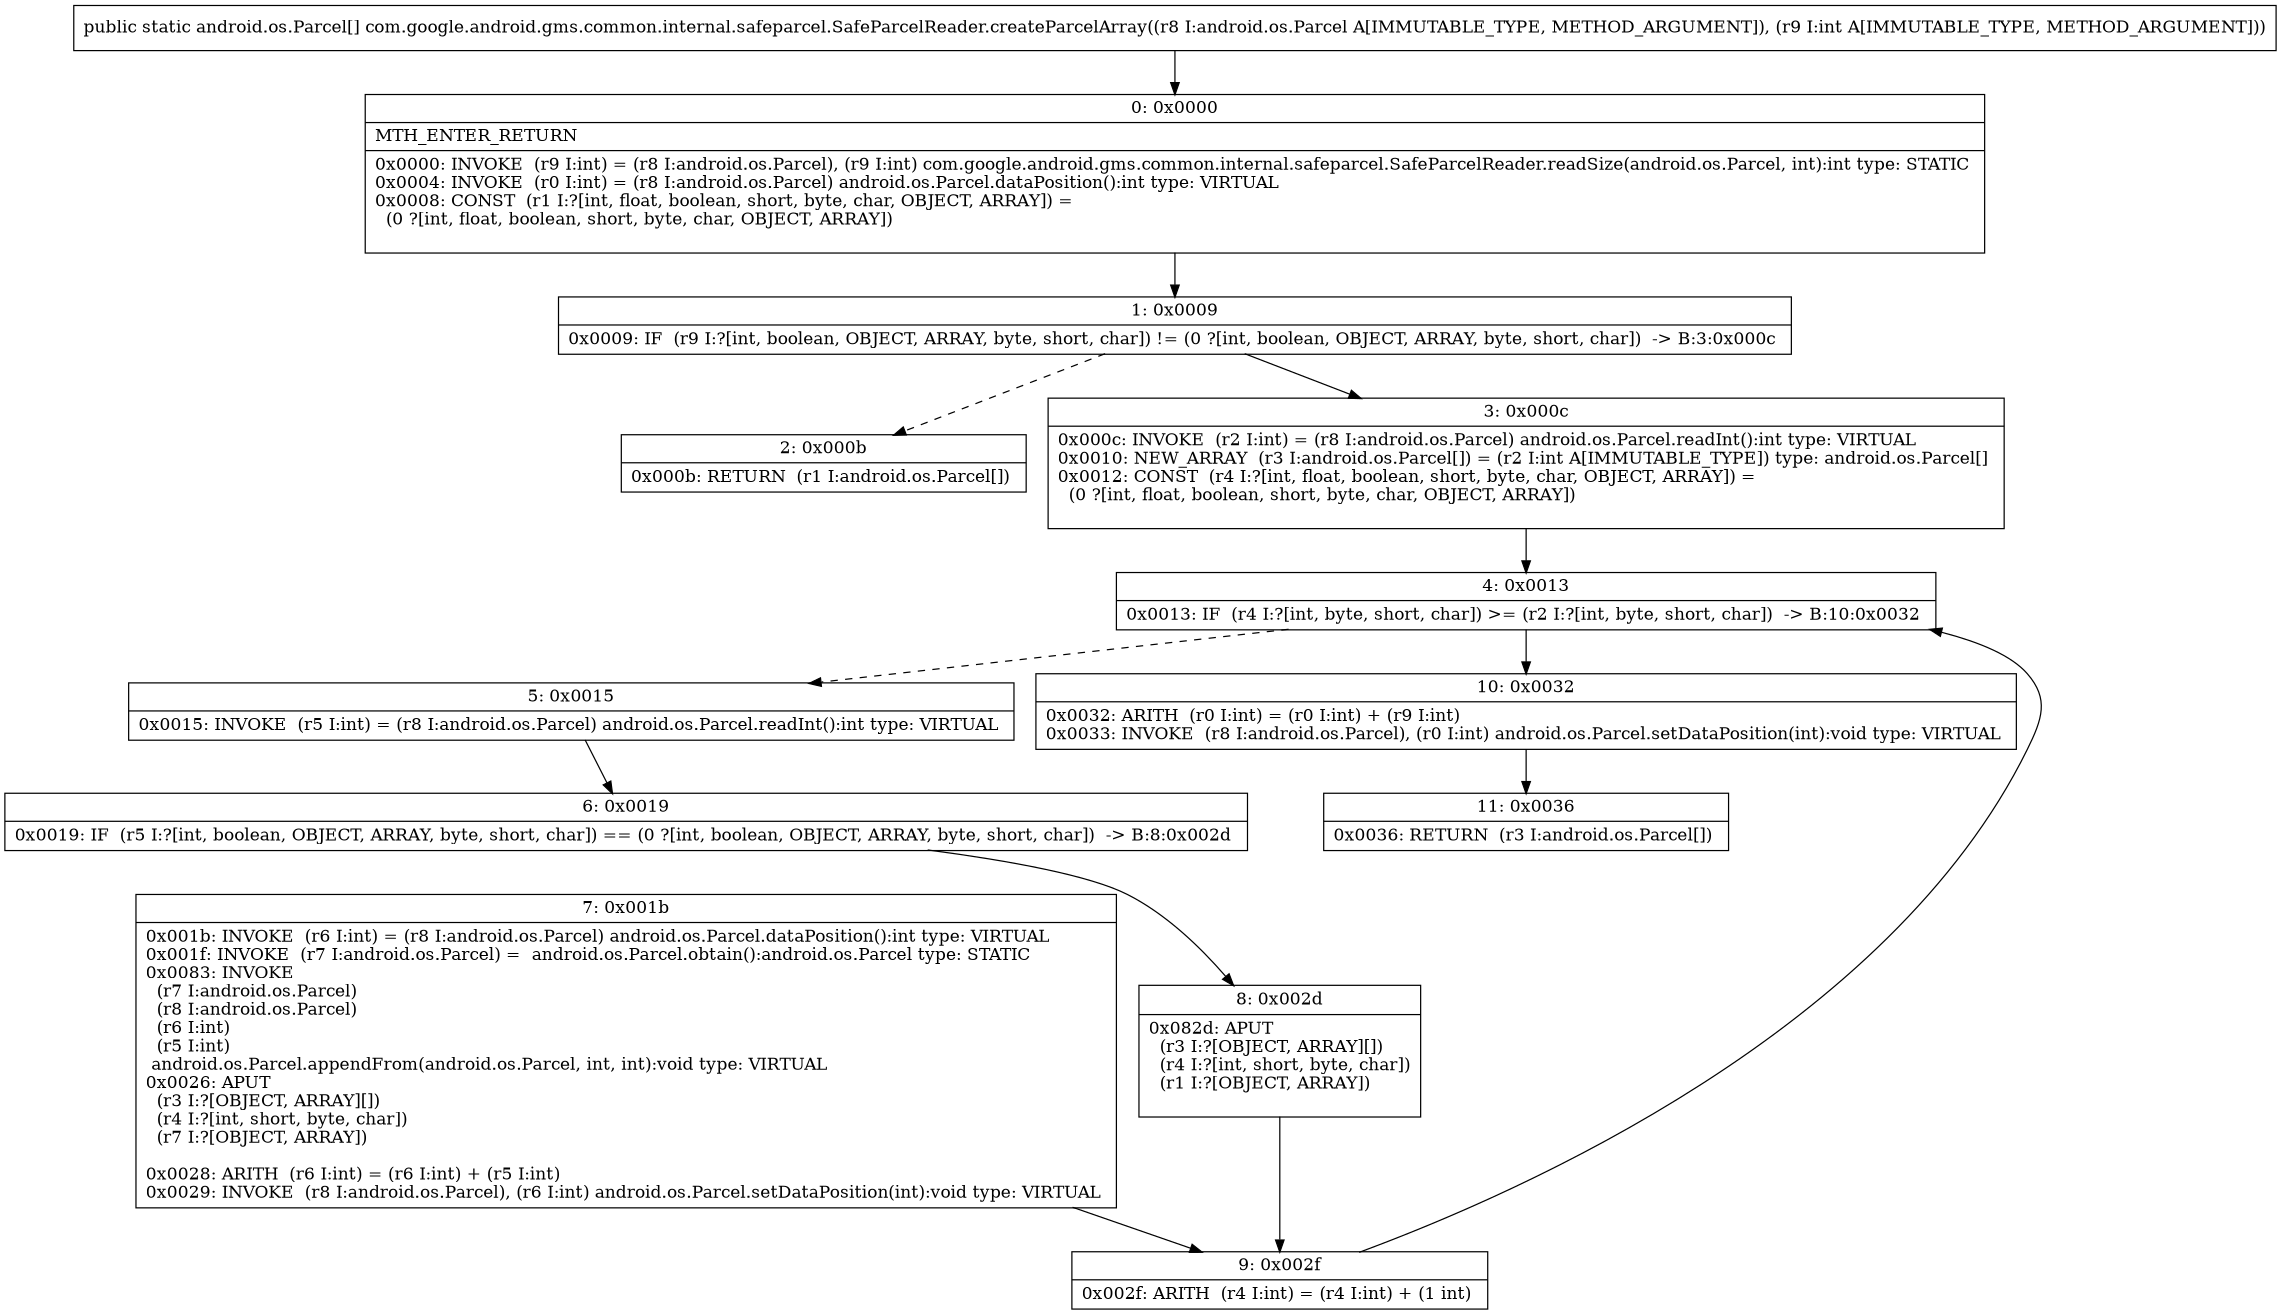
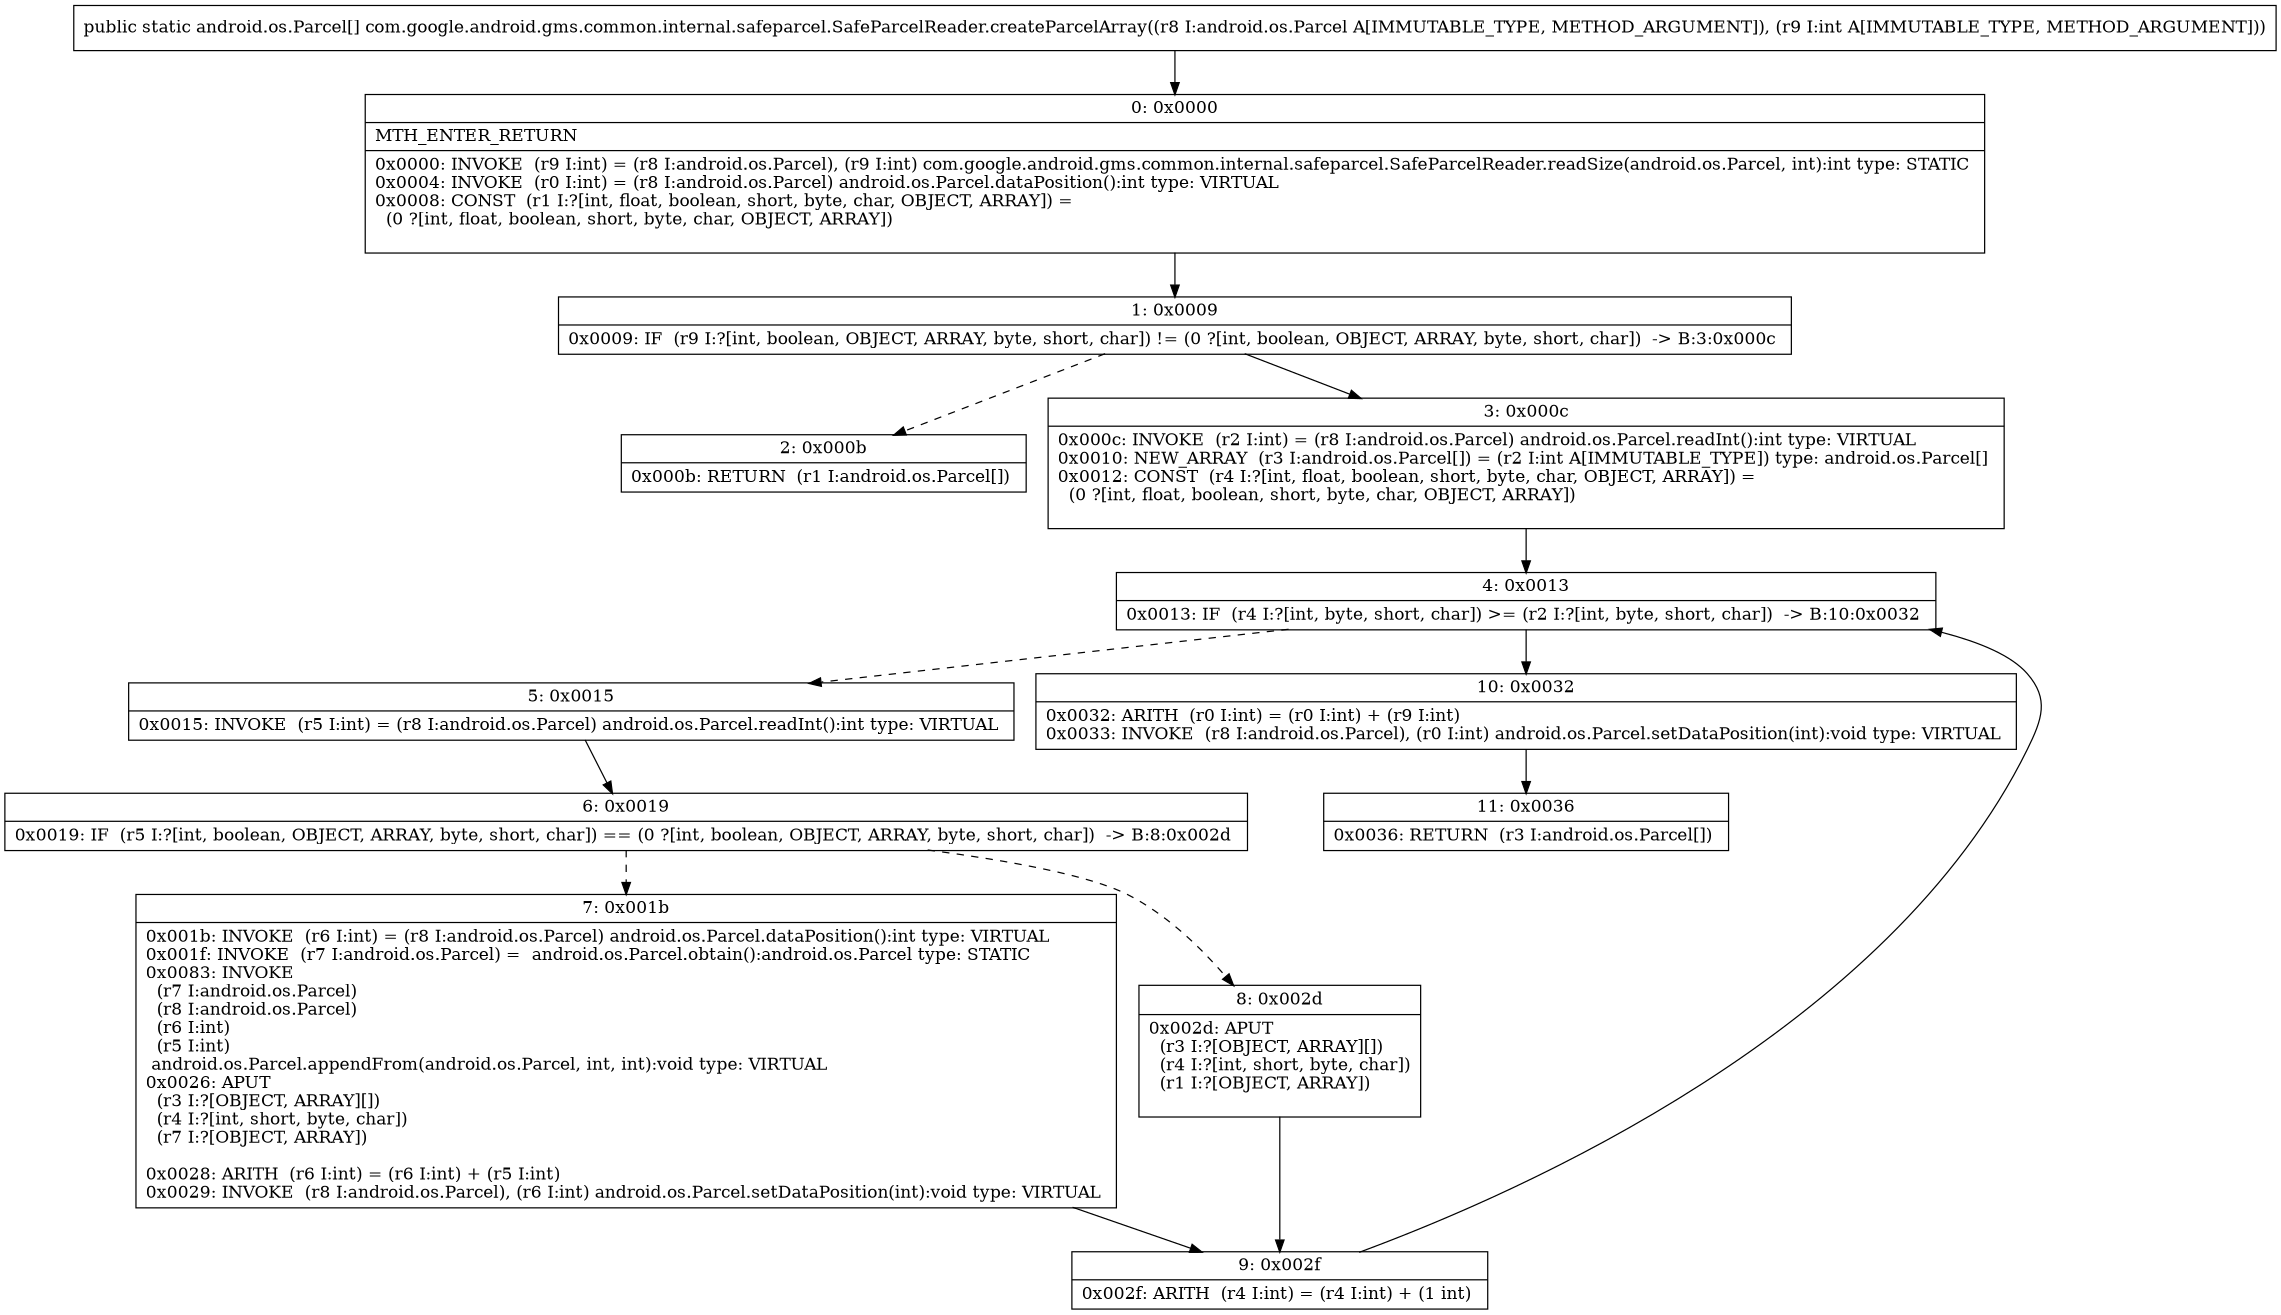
none -> (626, 866)
(1092, 881) -> (1092, 881)
(1217, 1029) -> (1217, 1029)
